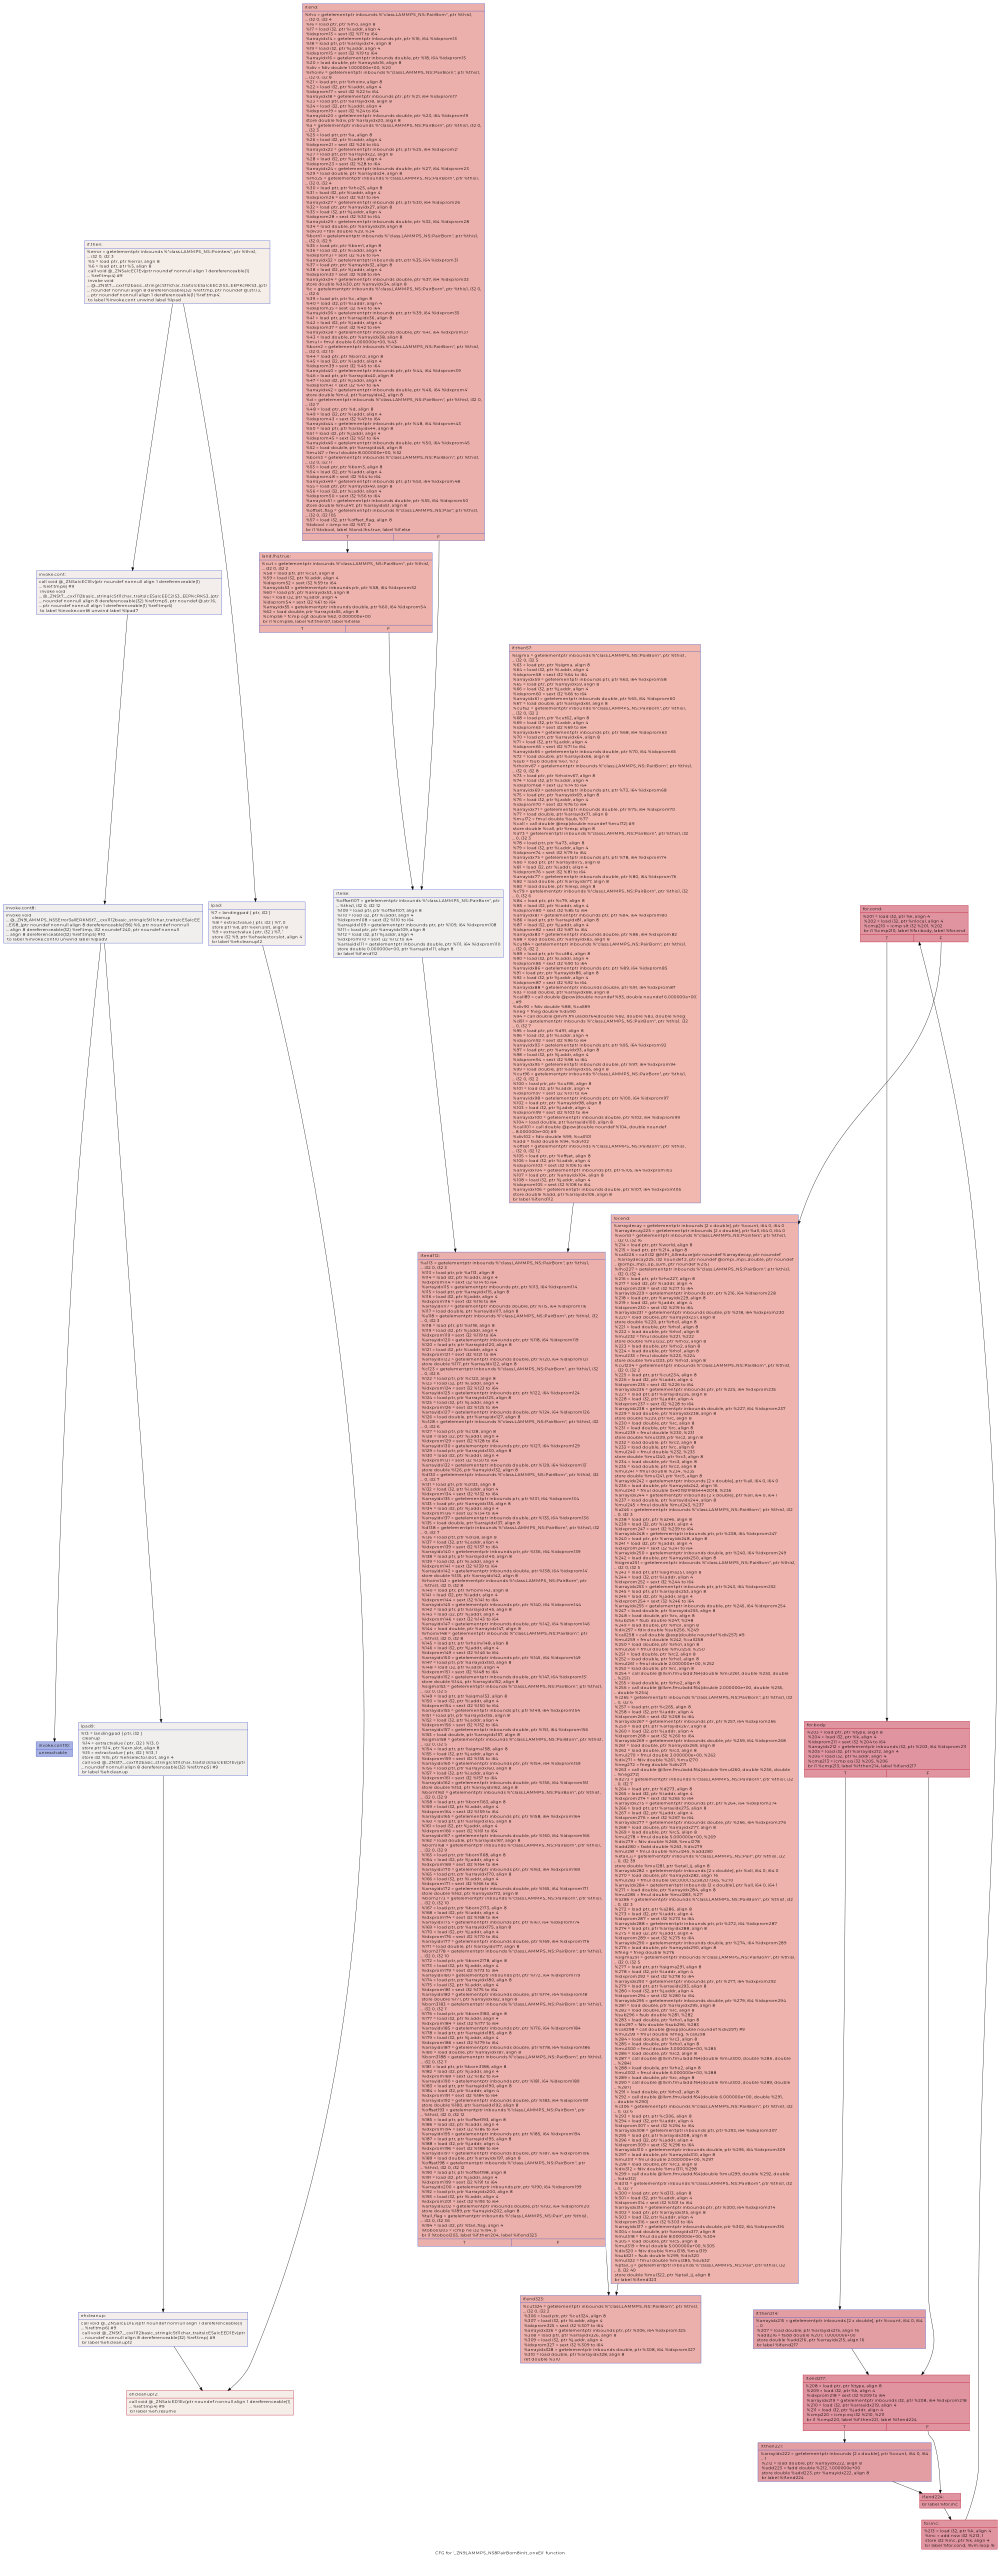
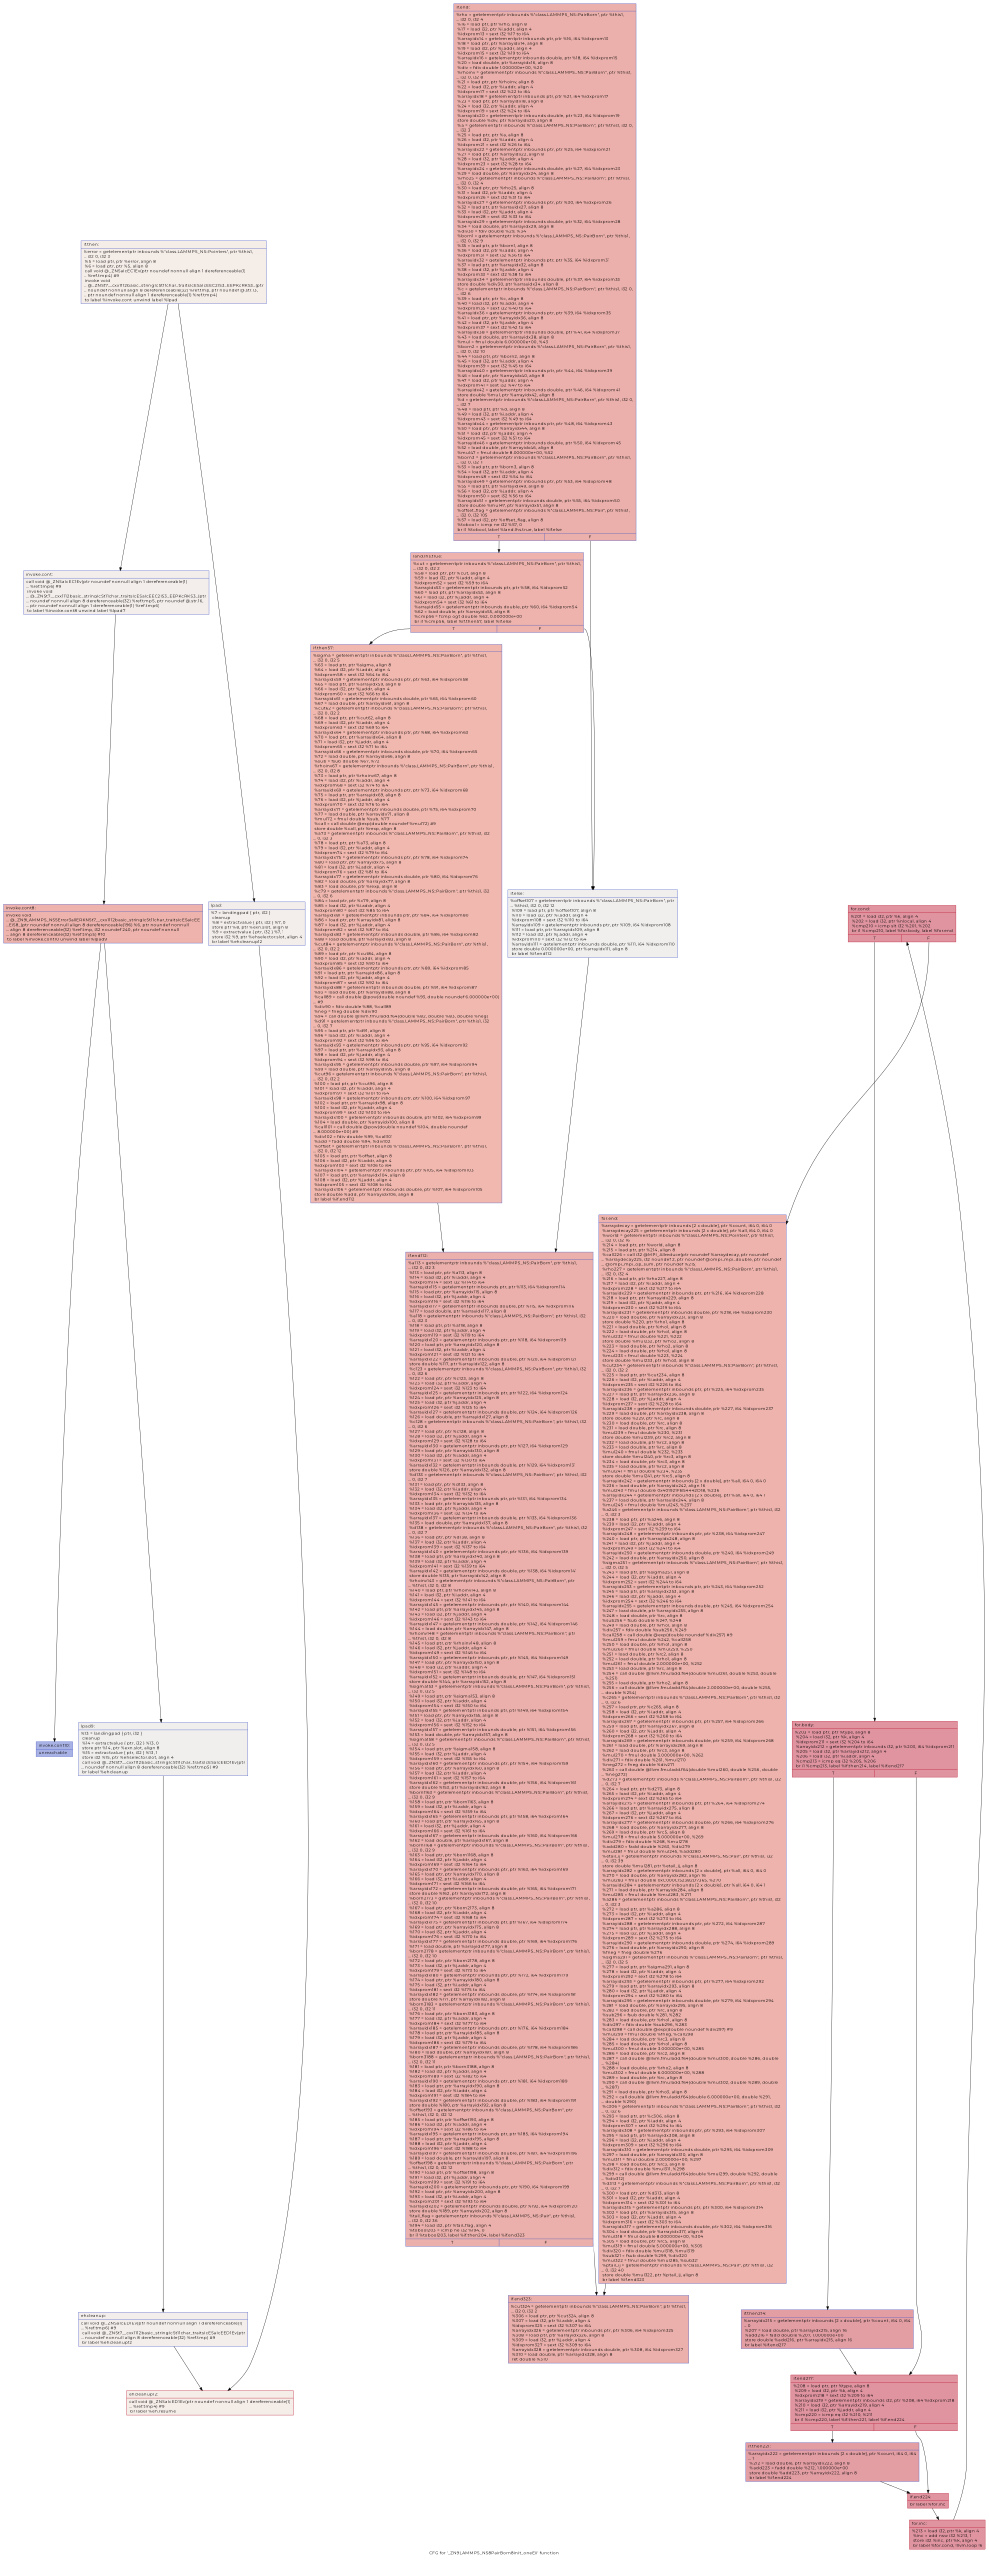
none -> (390, 632)
(103, 924) -> (103, 924)
(654, 1529) -> (641, 1529)
